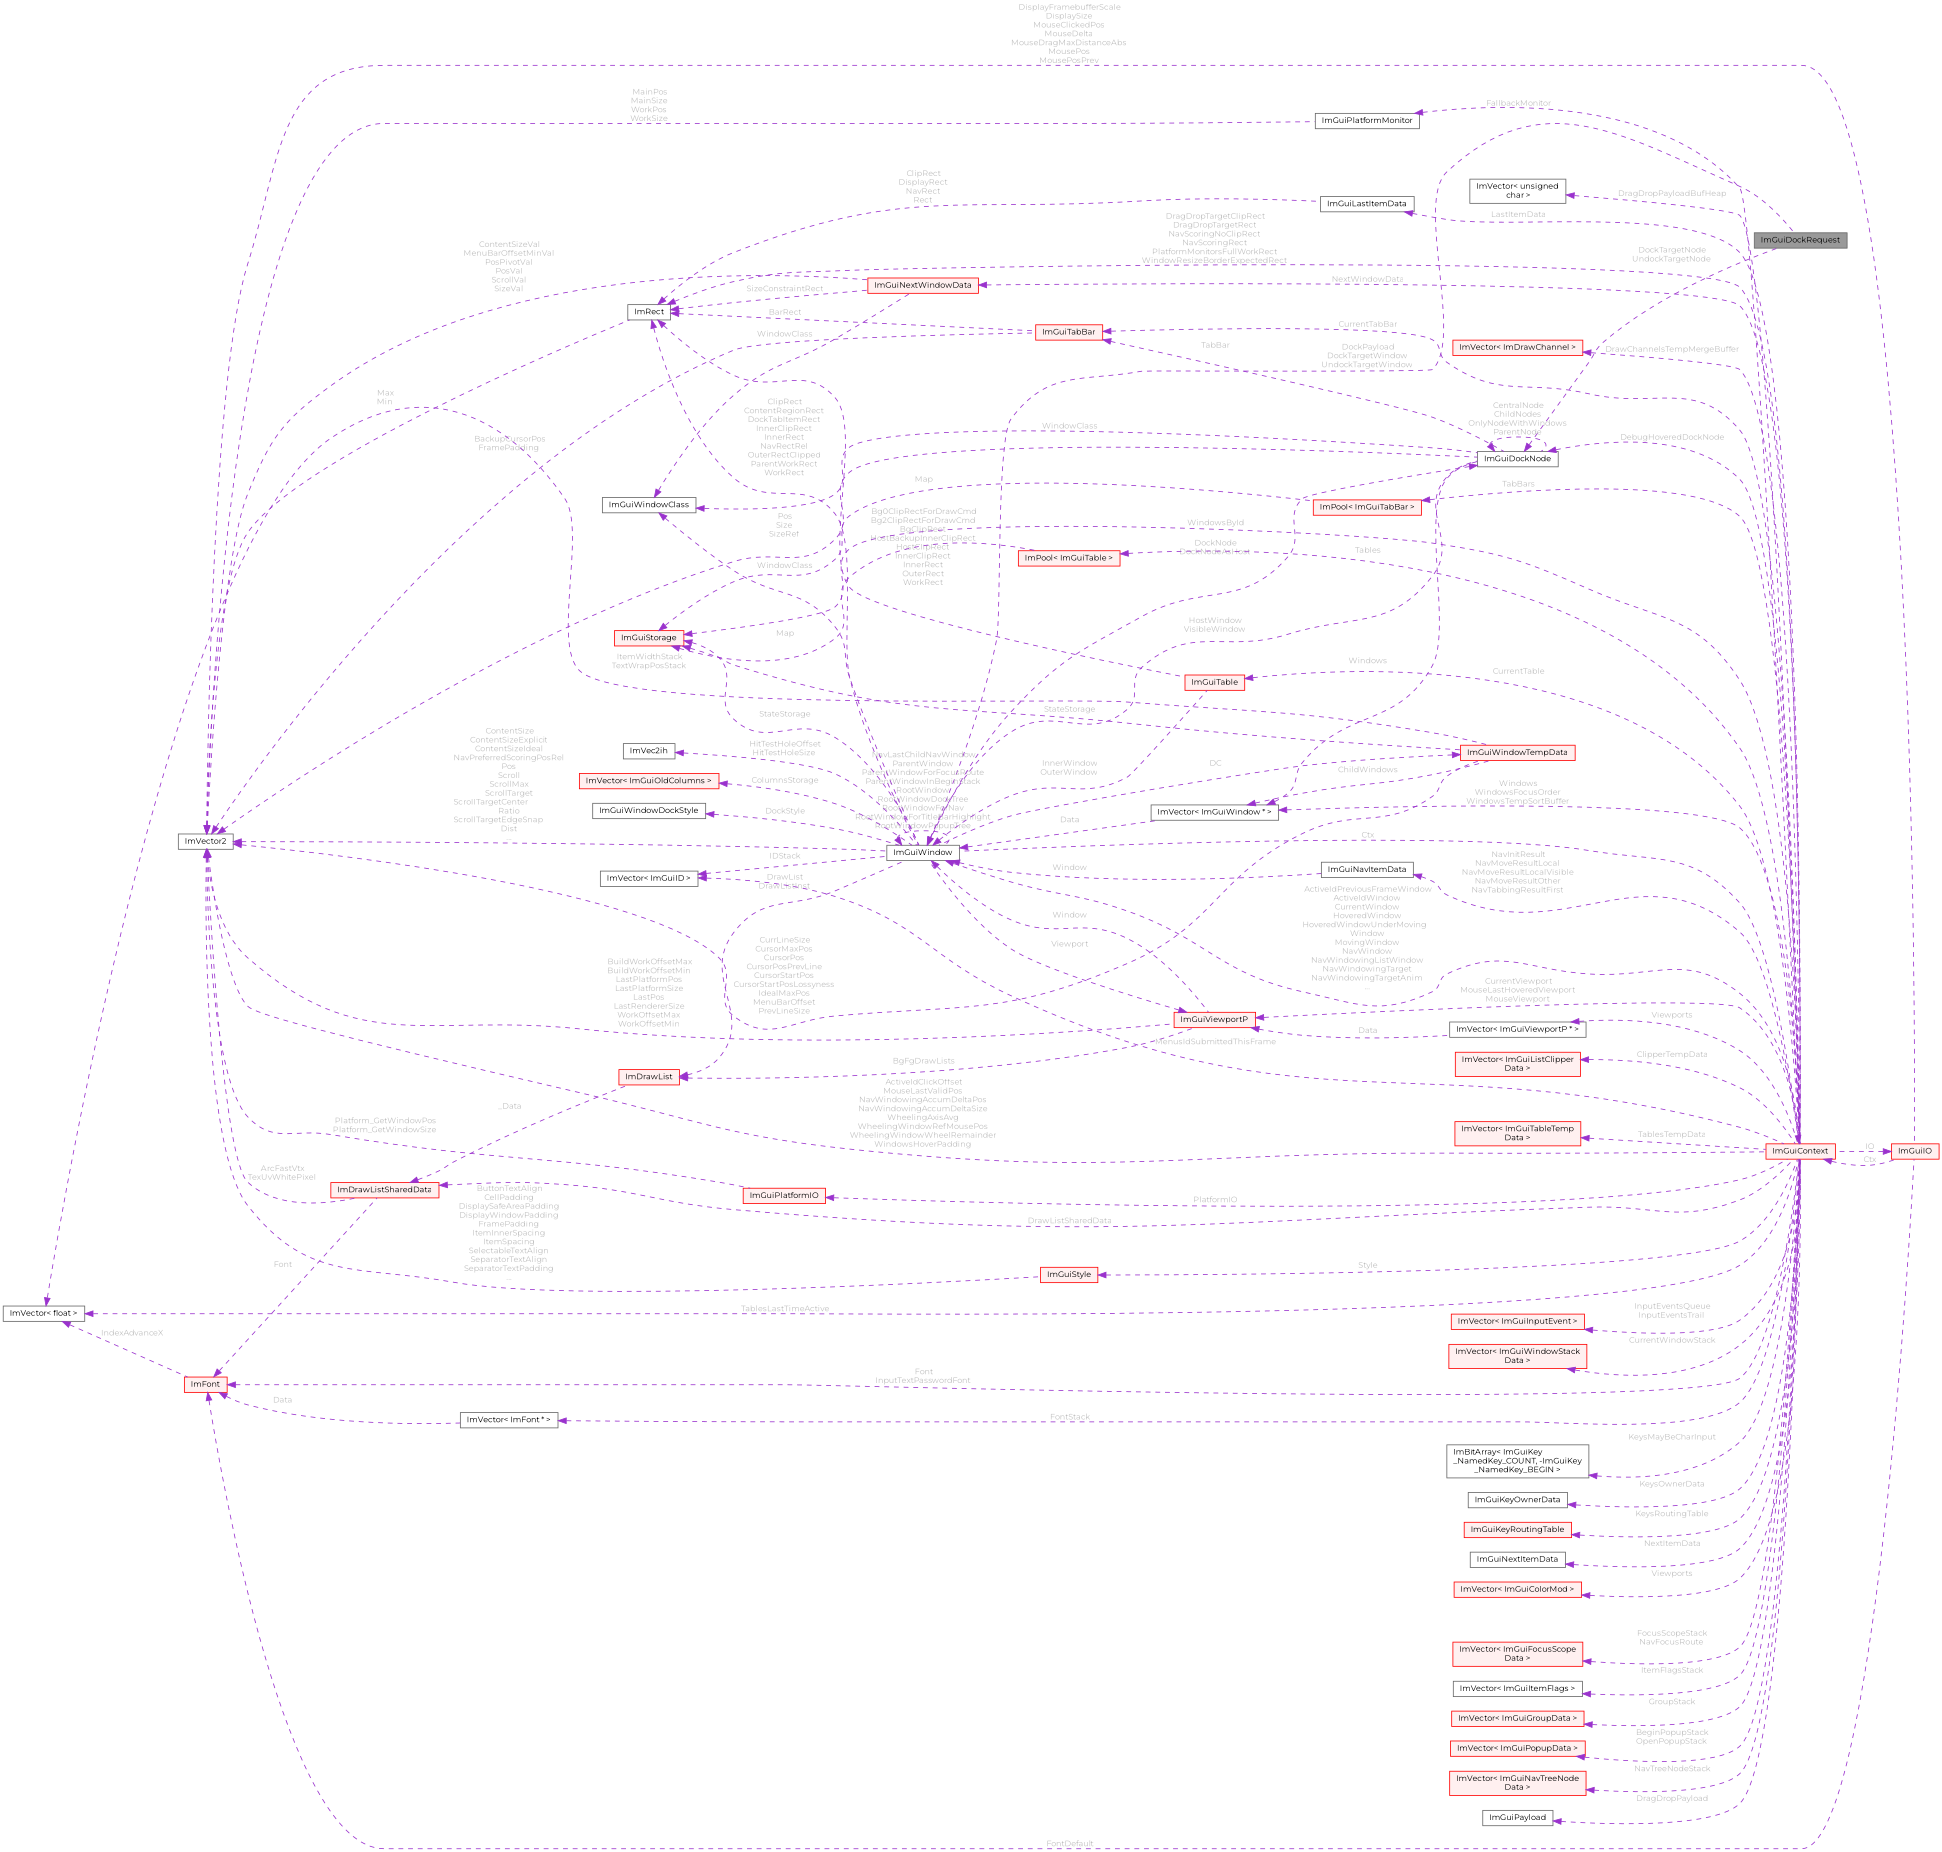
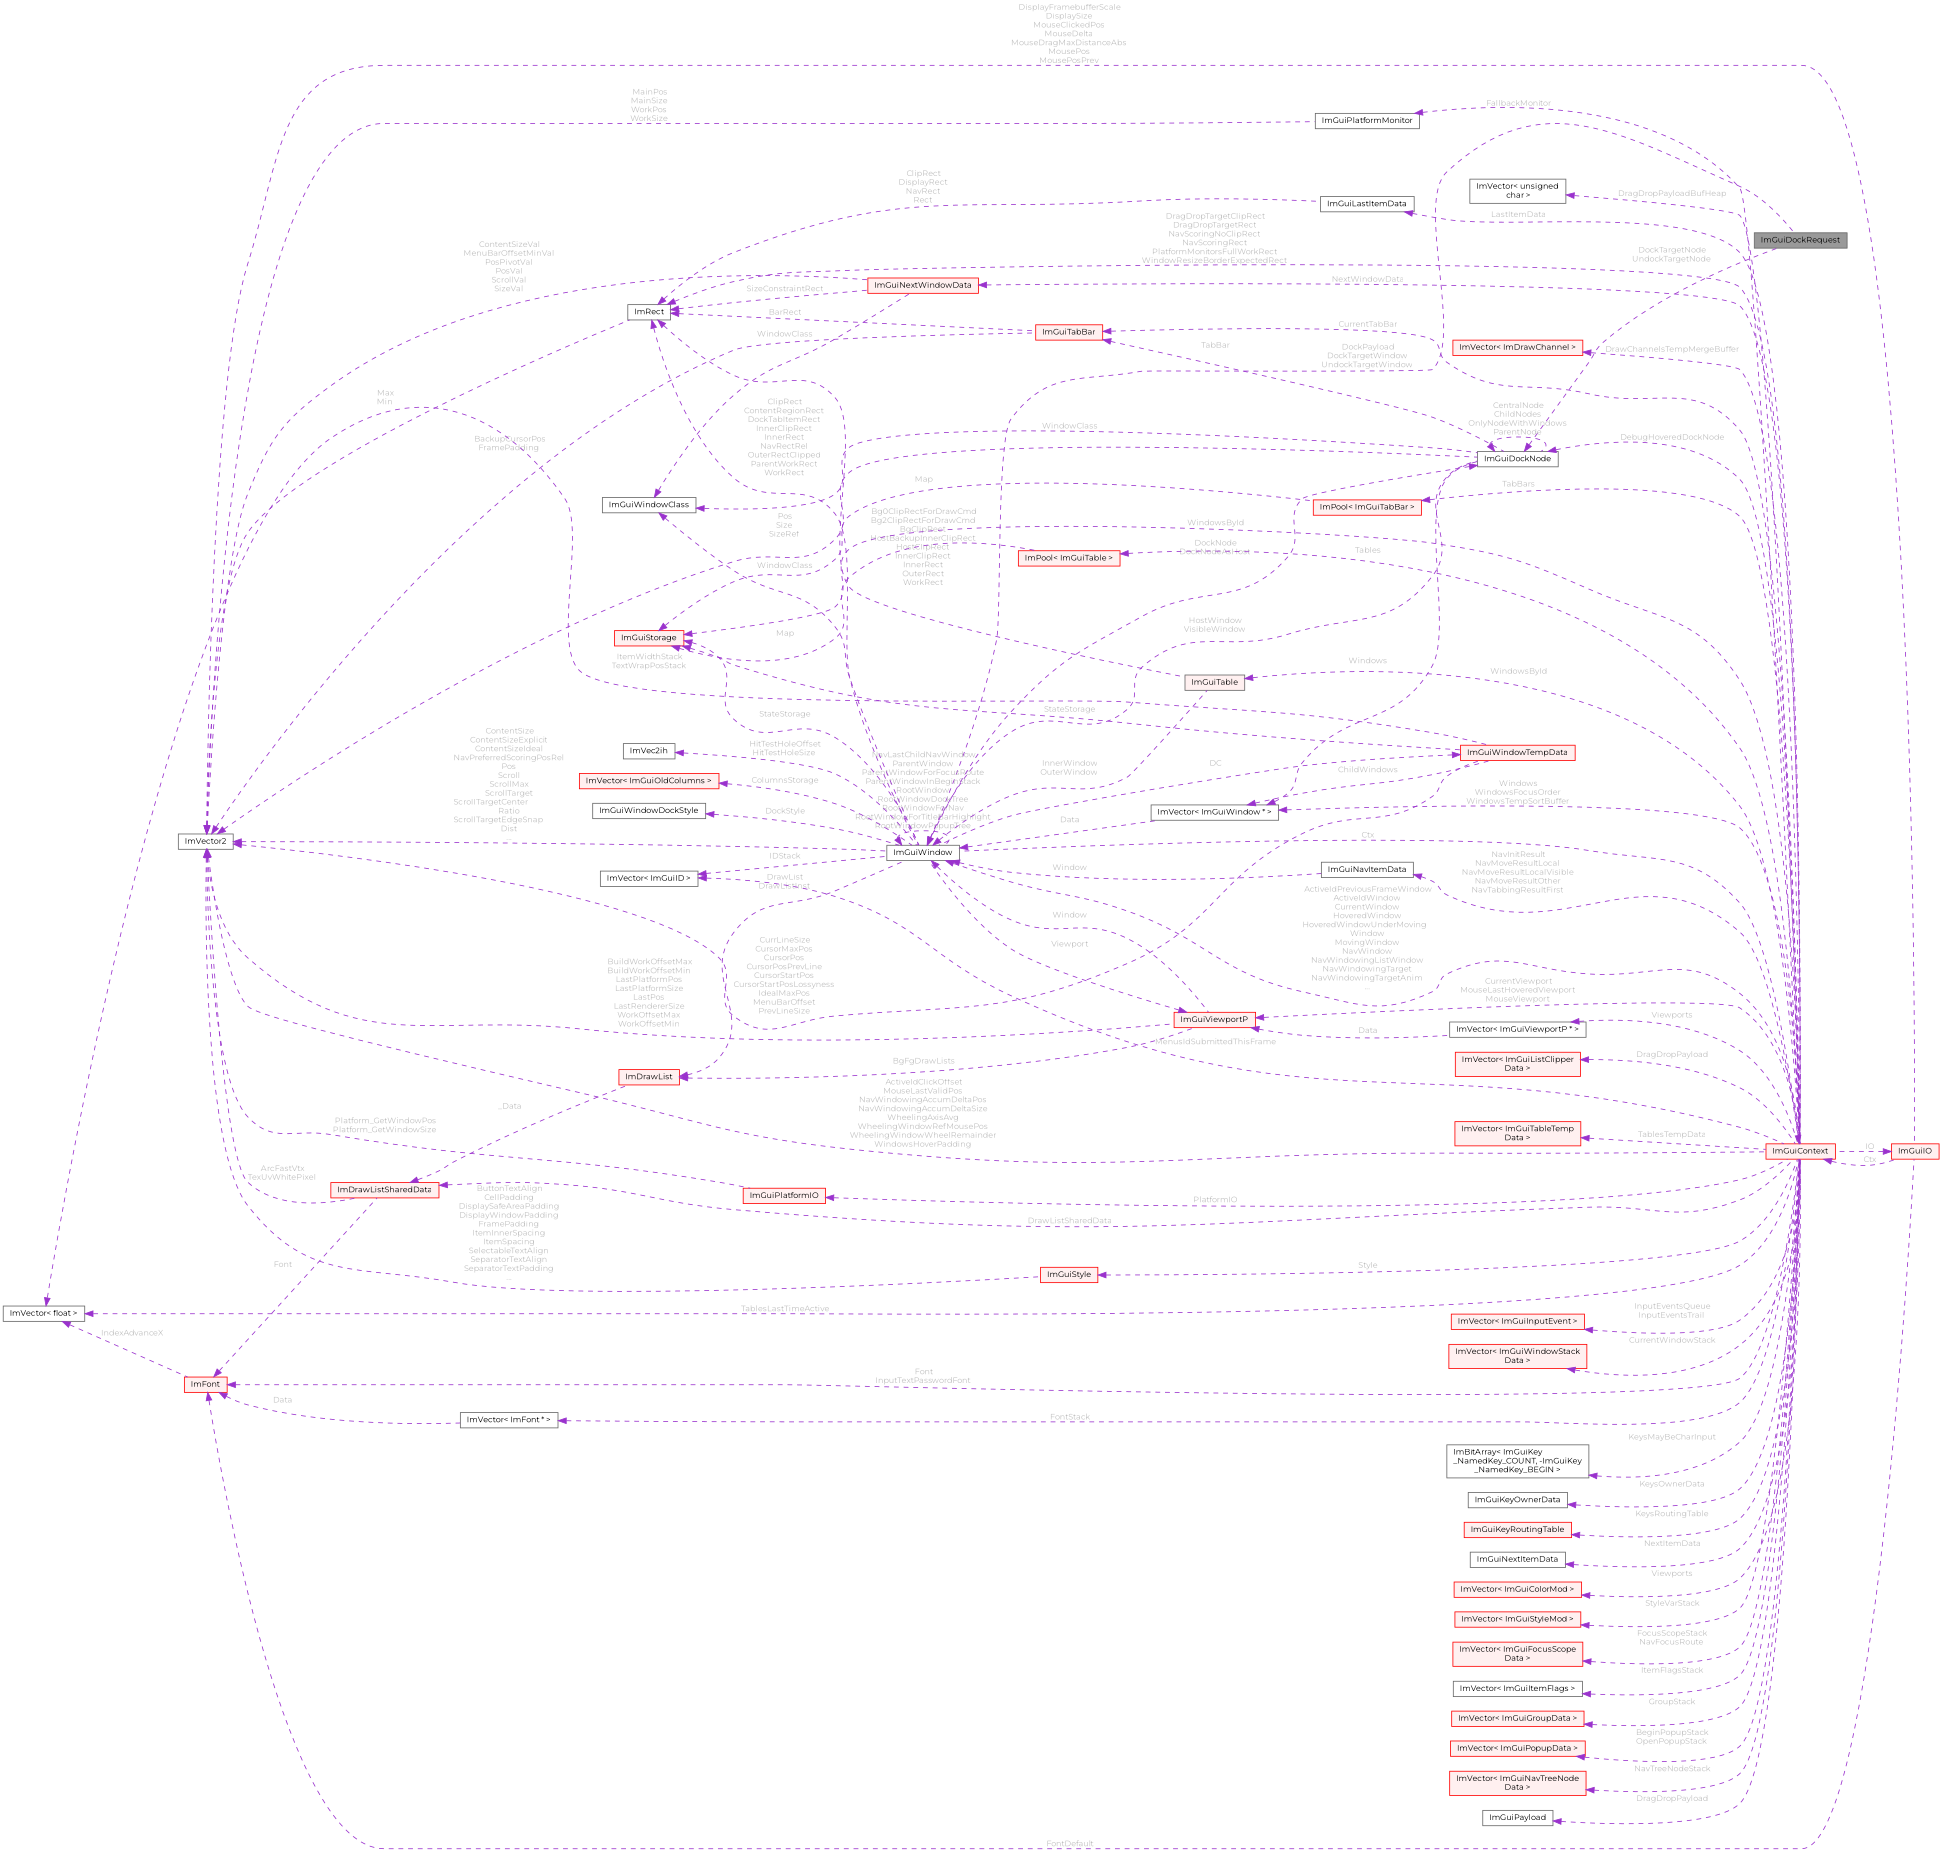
(1518, 672) -> (1518, 672)
(1215, 683) -> (1215, 683)
(1672, 1055) -> (1672, 1055)
none -> (1518, 1620)
